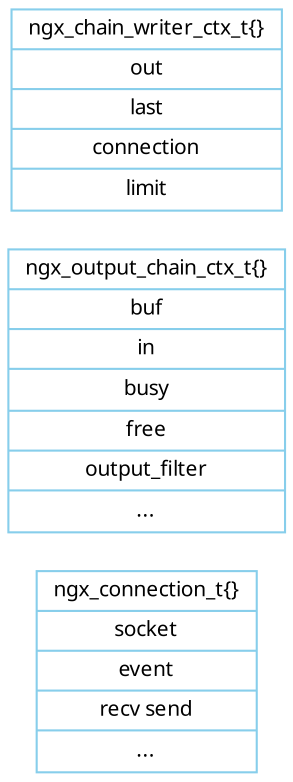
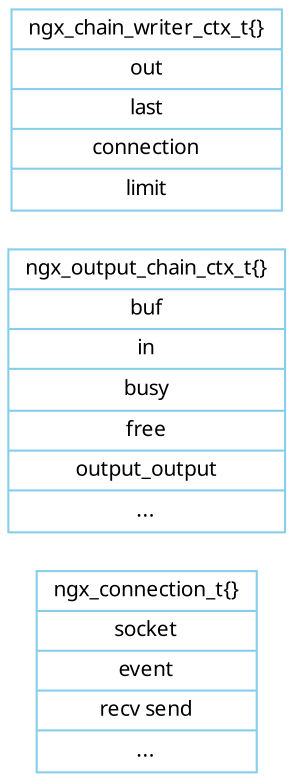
(147, 469) -> (147, 469)
